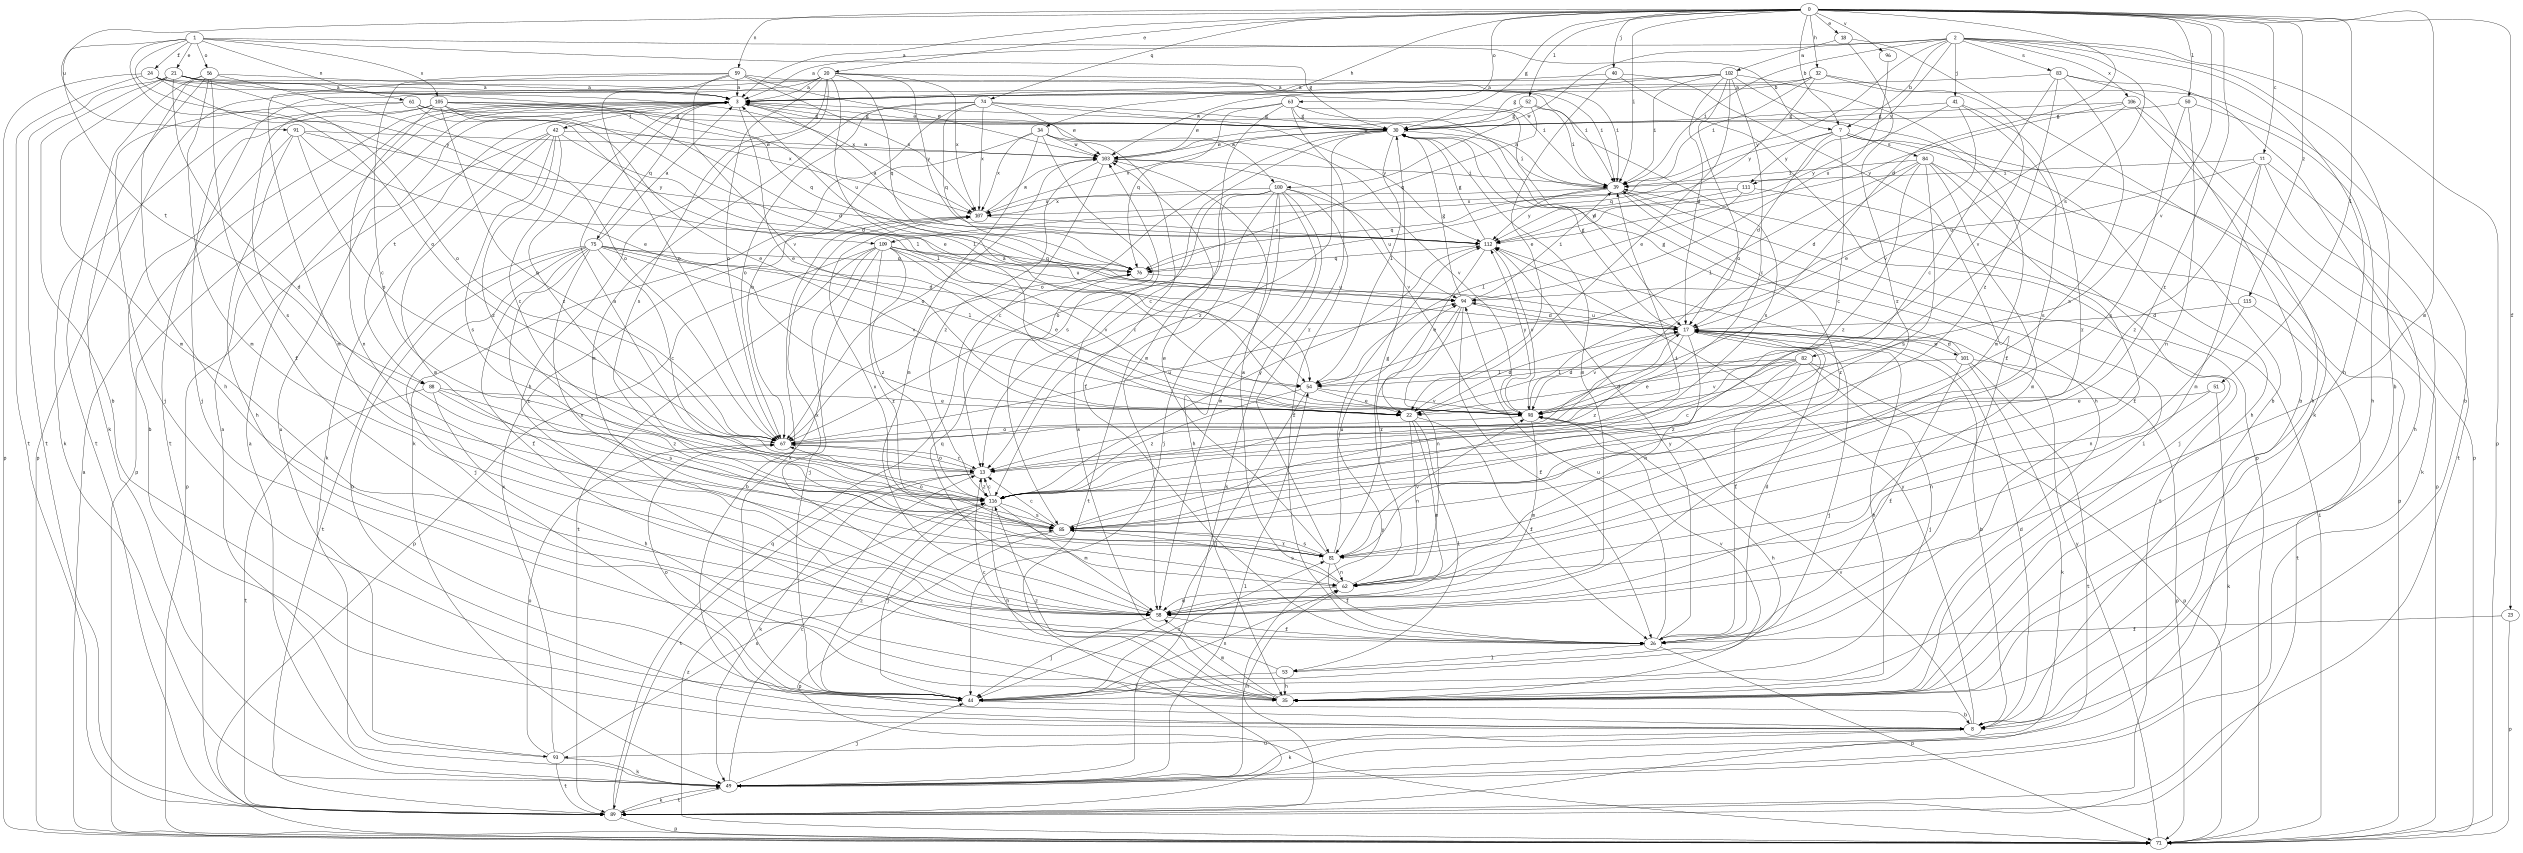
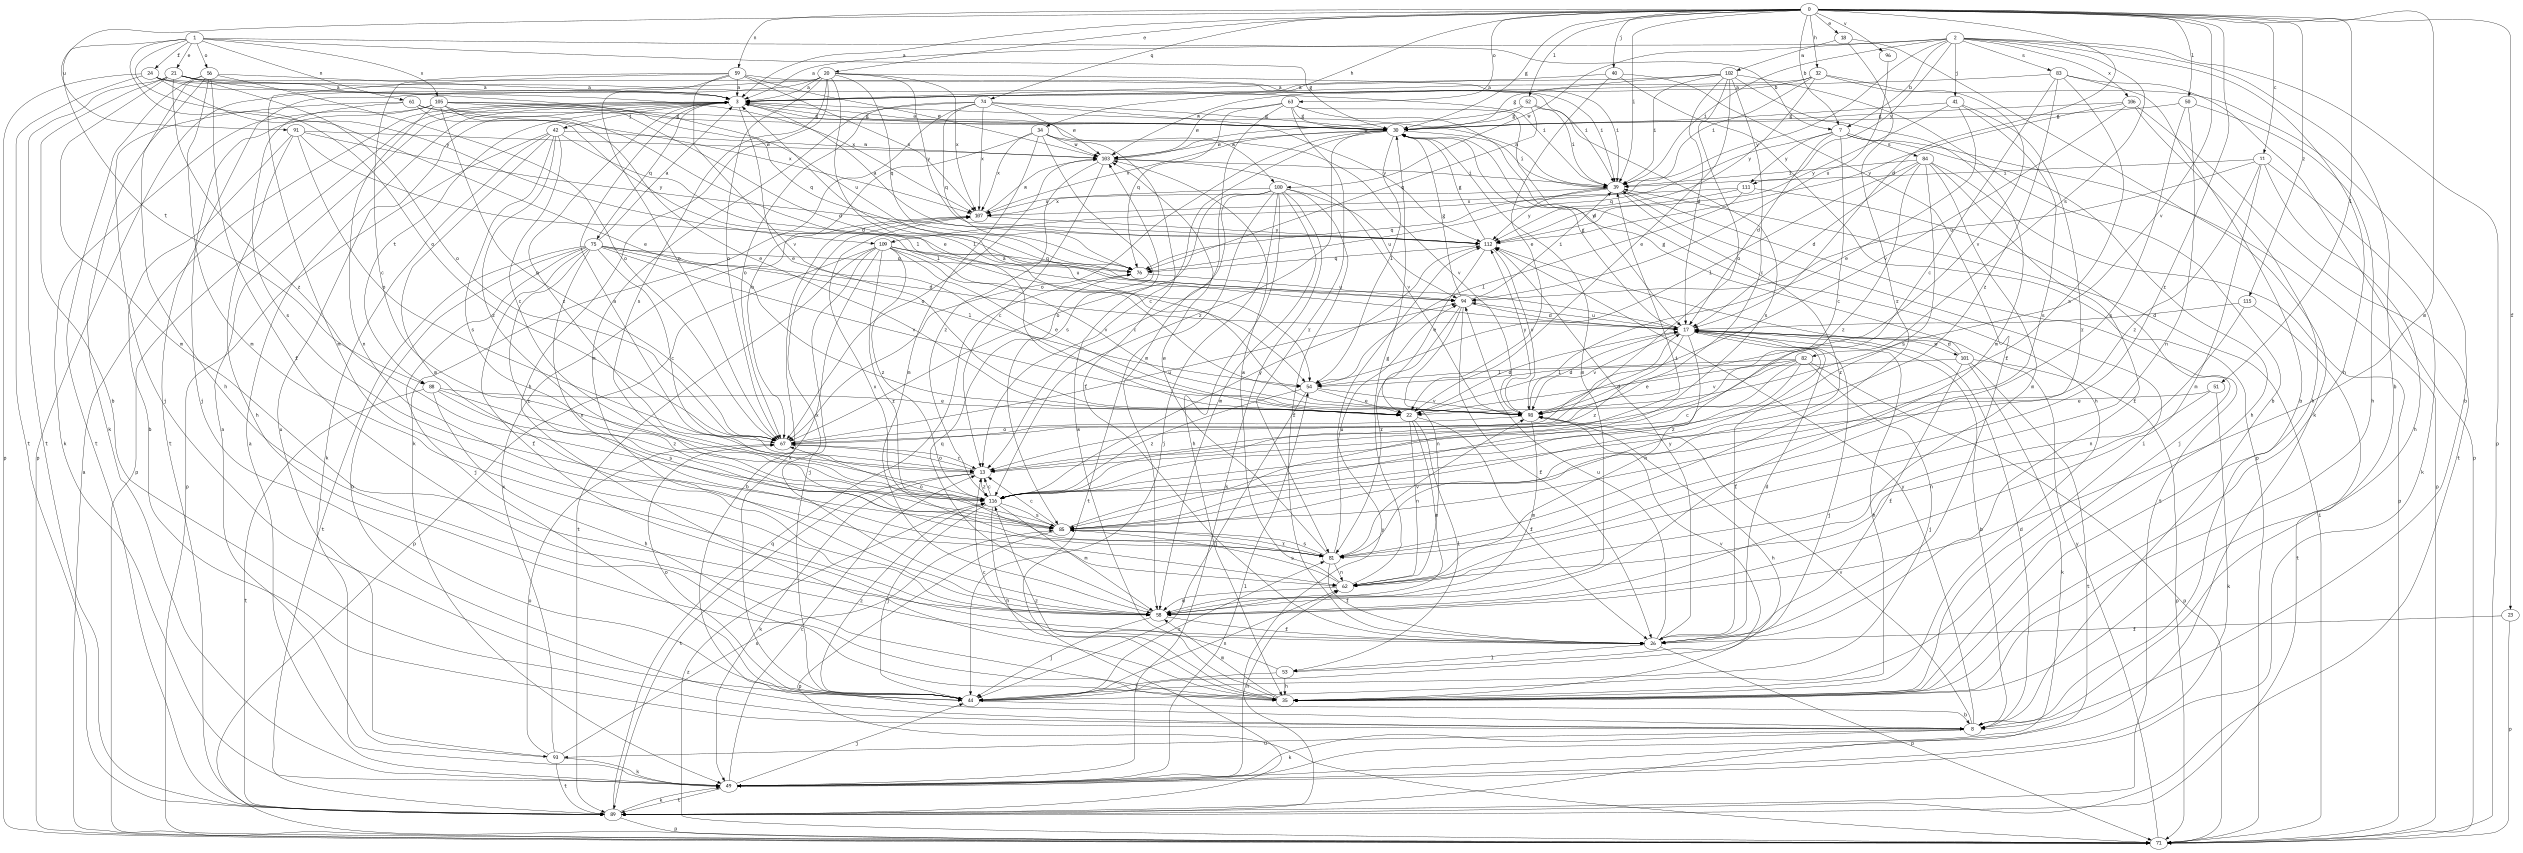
(299, 287) -> (299, 287)
